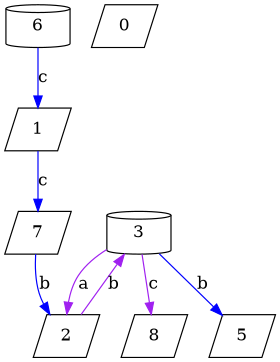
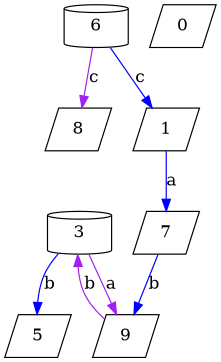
(43, 181) -> (172, 181)
(146, 278) -> (88, 72)
(66, 336) -> (126, 336)
